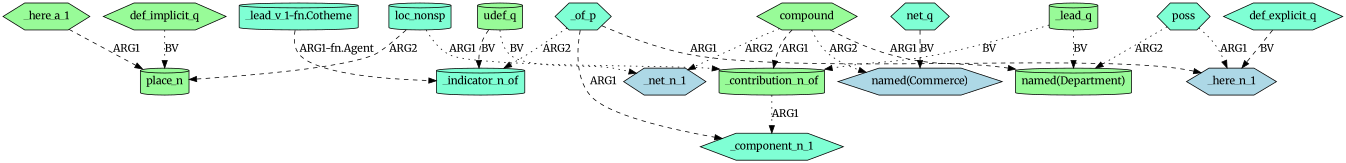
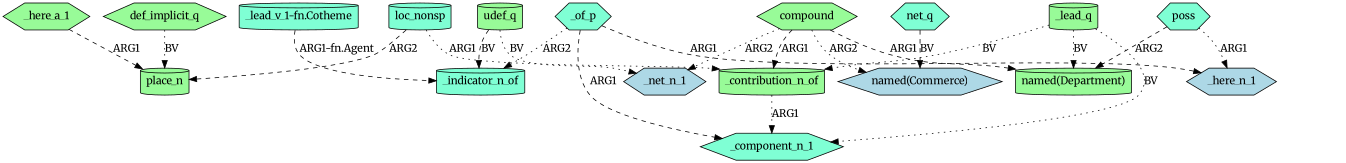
(1283, 16) -> none
(1135, 45) -> (1135, 45)
none -> (1035, 121)
